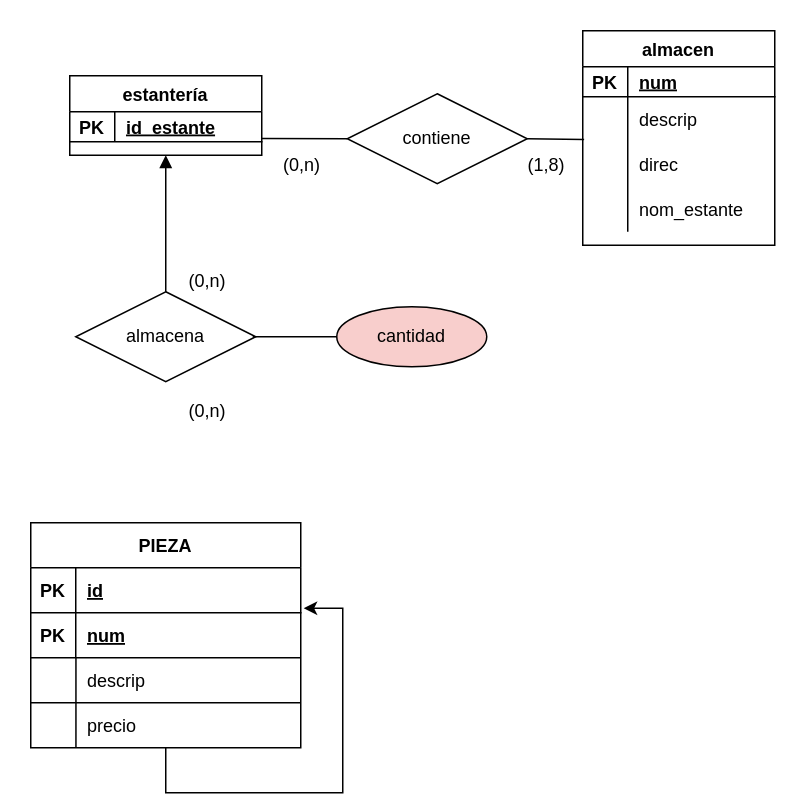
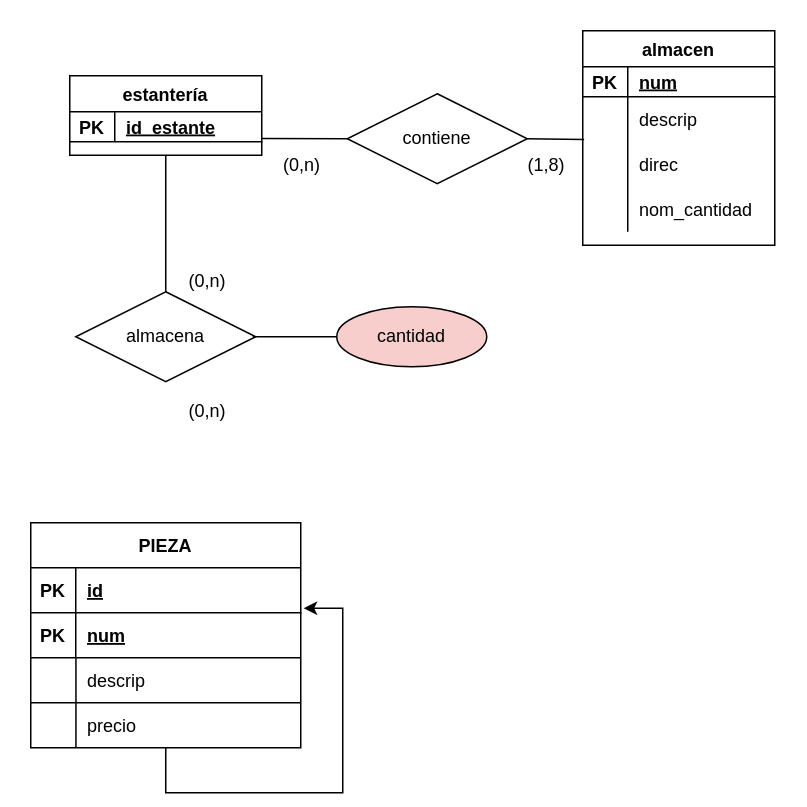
(166, 168) -> (166, 164)
(694, 210) -> (697, 210)
